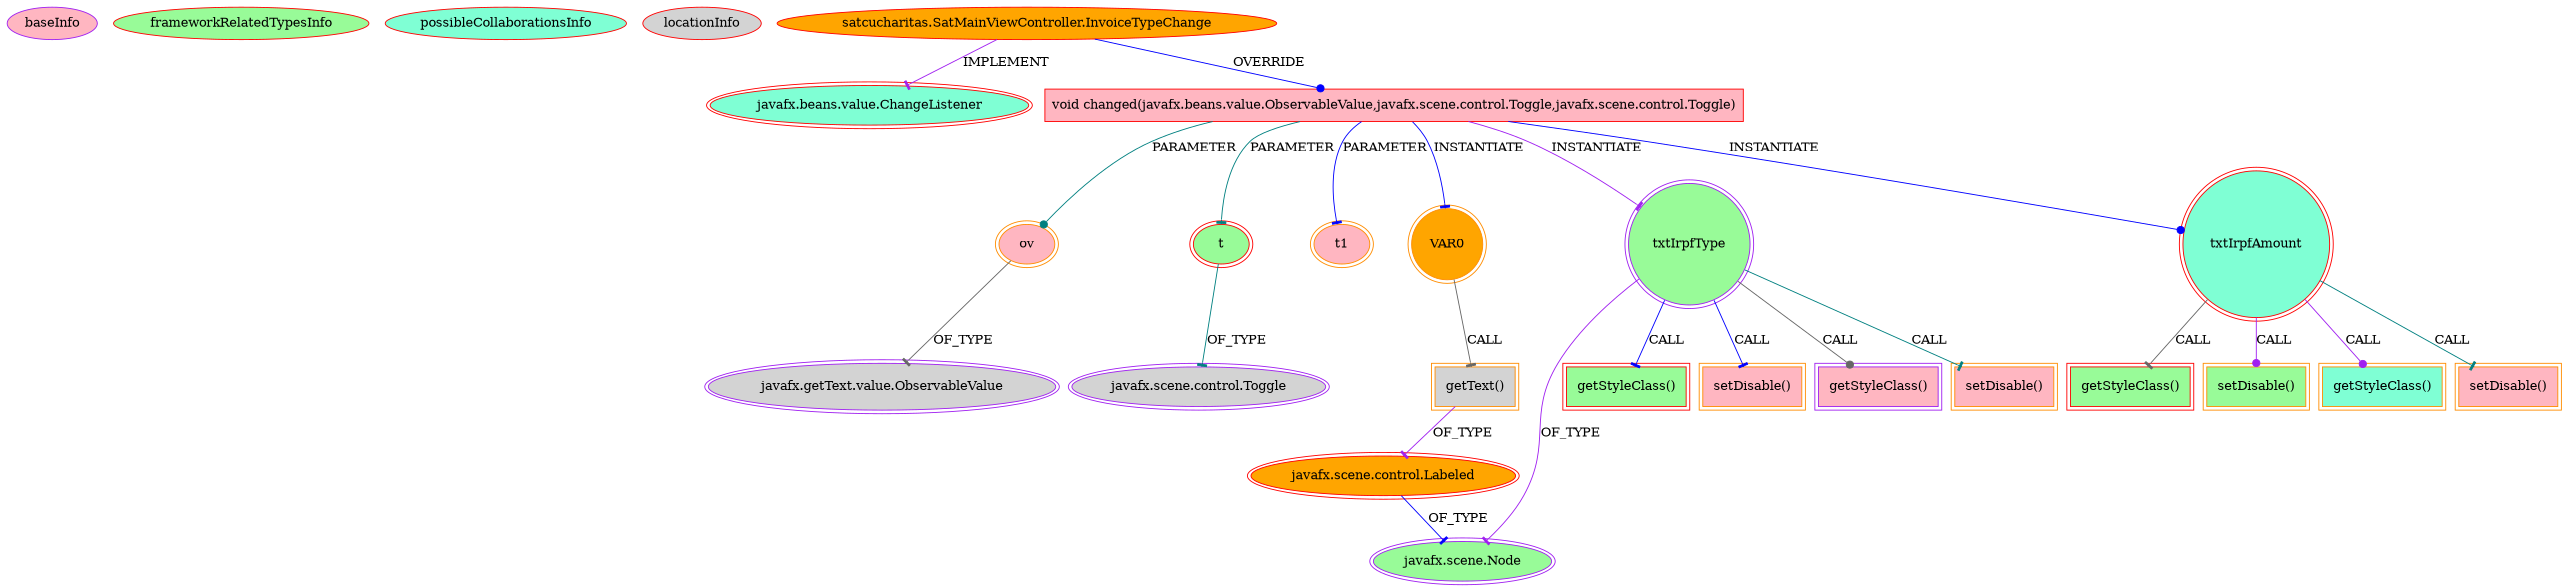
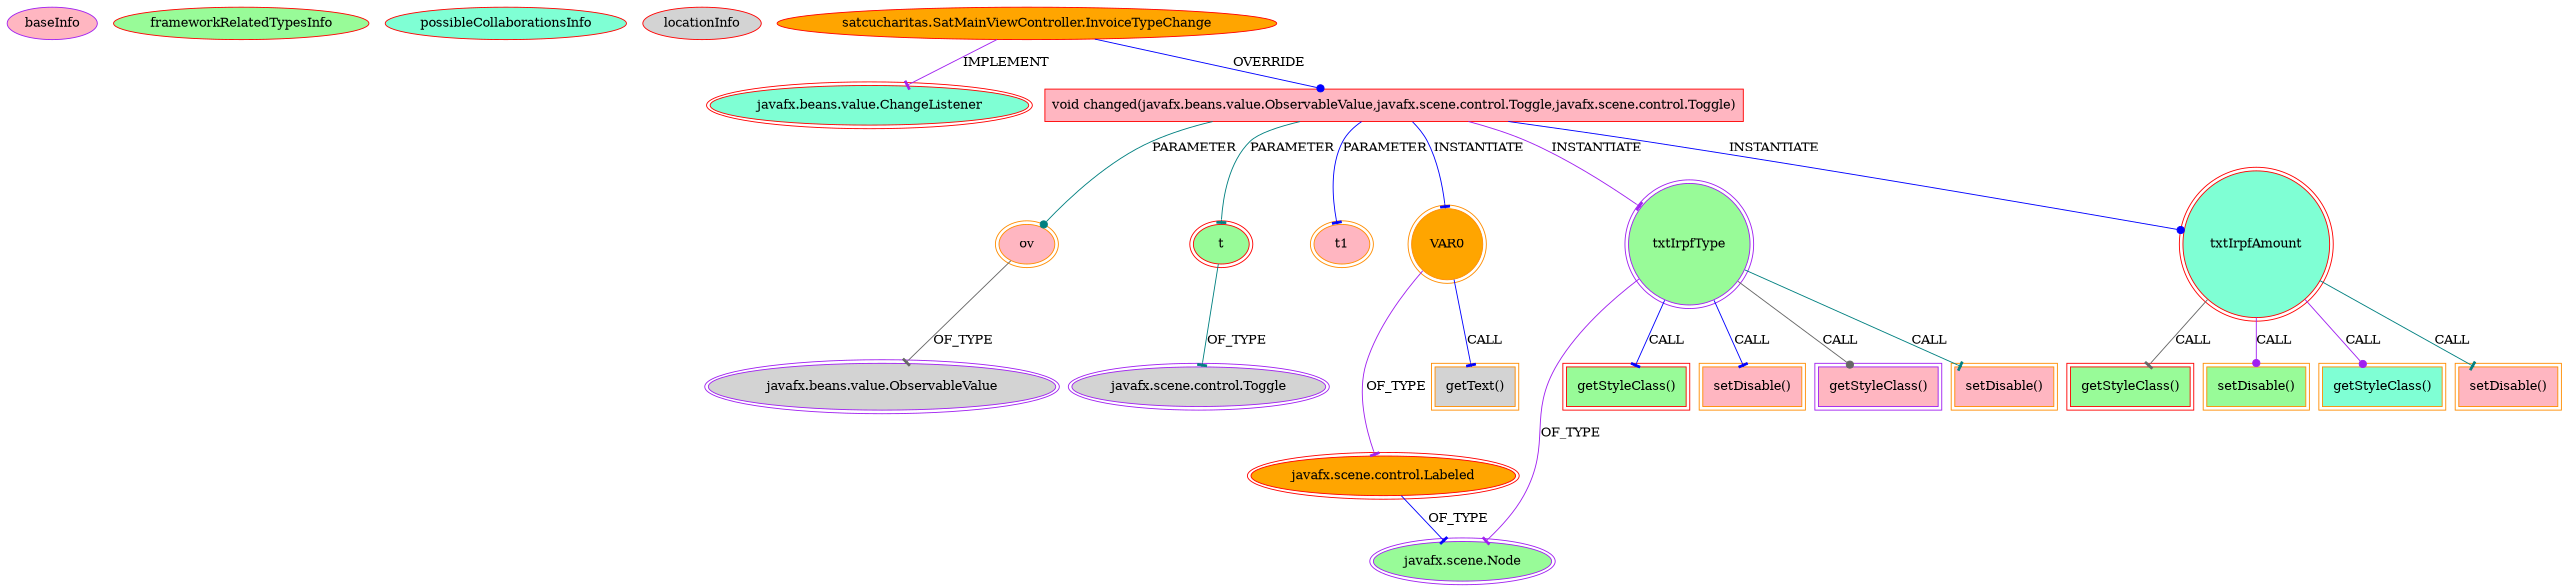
(1462, 321) -> (1462, 321)
(882, 387) -> (882, 387)
(1431, 430) -> (1369, 354)
